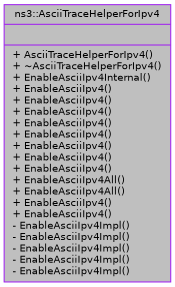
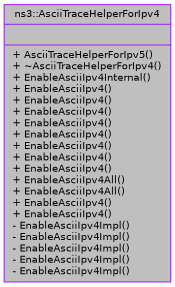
(83, 55) -> (83, 55)
